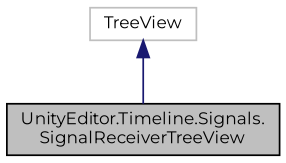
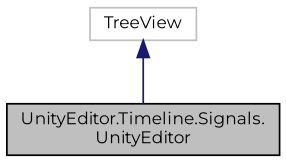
(143, 130) -> (143, 130)
